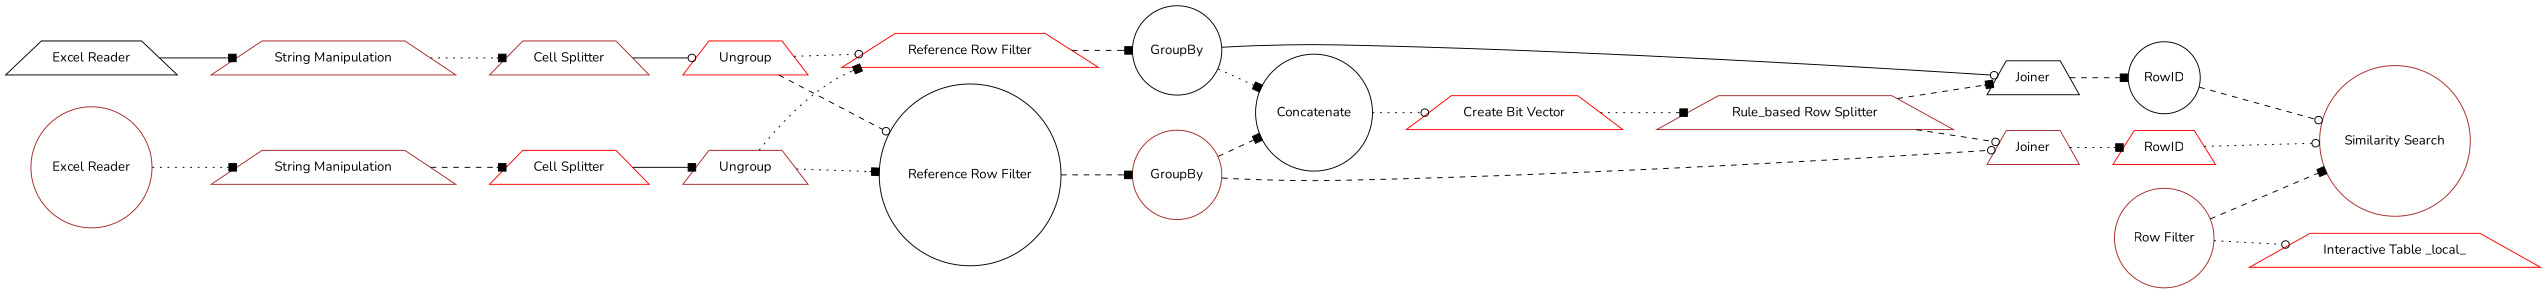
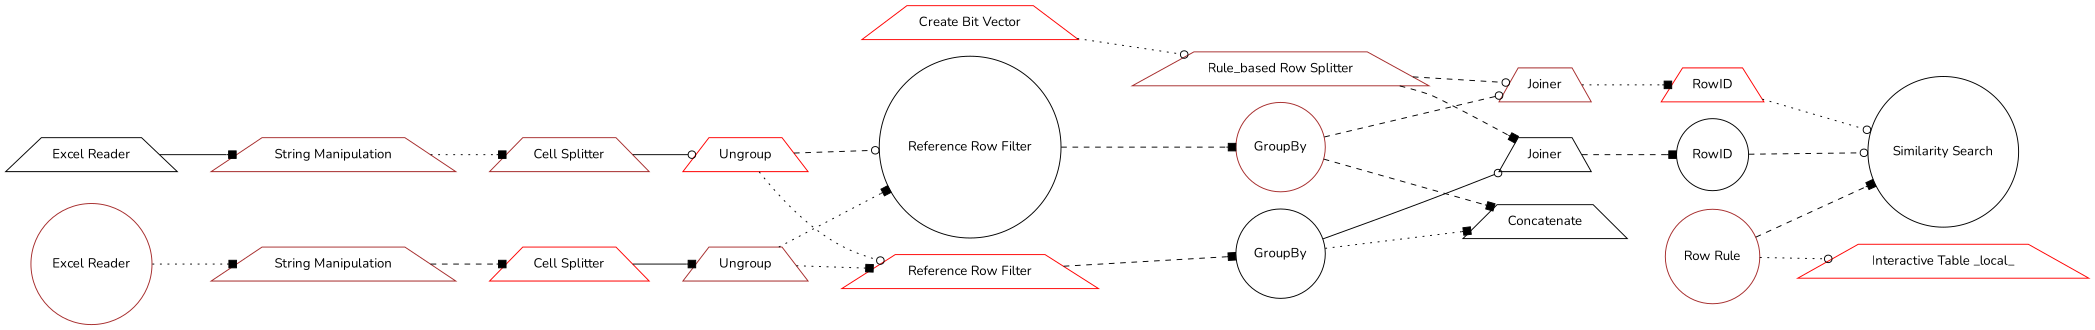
(1314, 113) -> (1545, 222)
(1397, 113) -> none
(1639, 113) -> (1129, 46)
(2395, 141) -> (1943, 152)
(2164, 238) -> (1713, 257)
